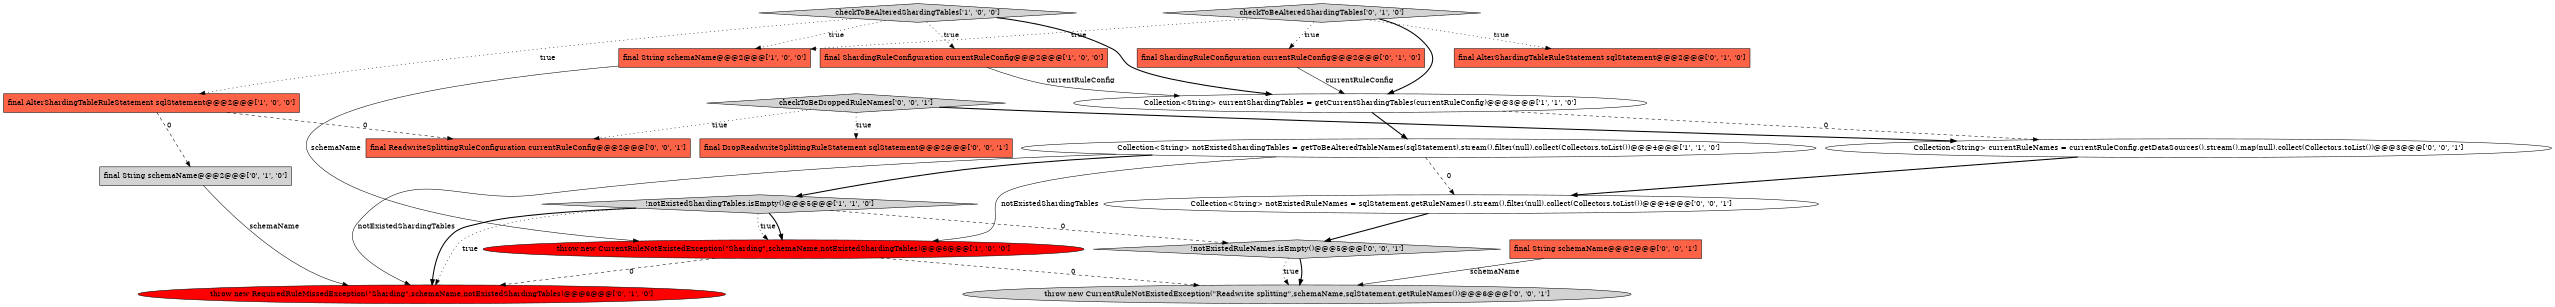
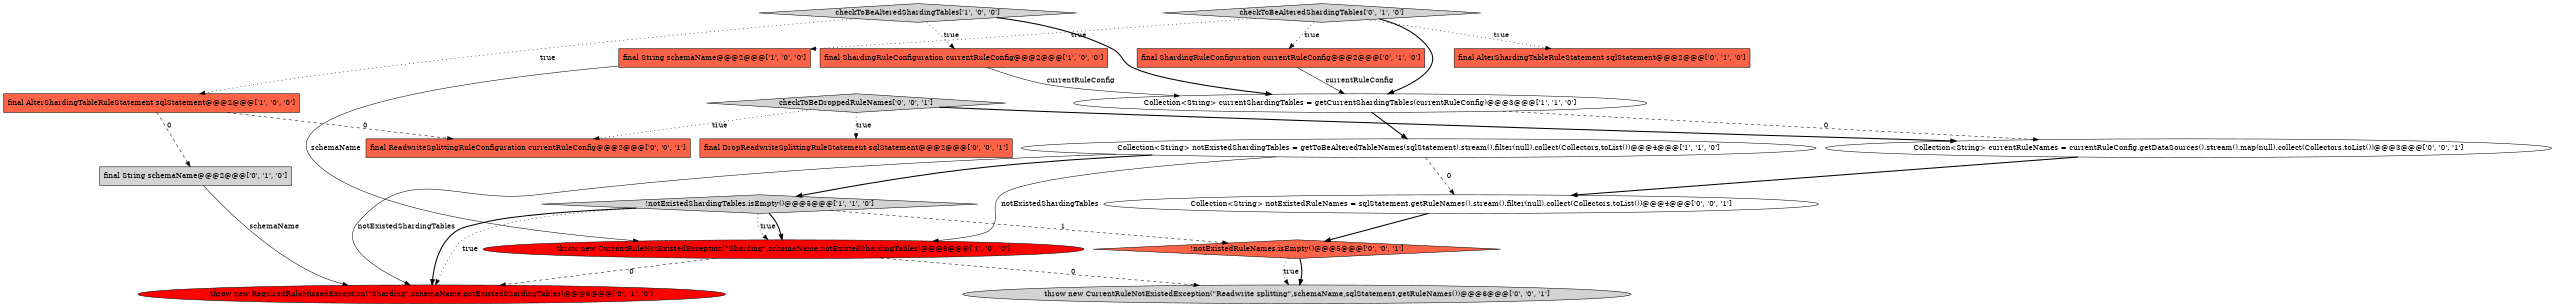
(823, 34) -> none
(1063, 227) -> (1063, 227)
(1297, 249) -> (1297, 249)
(1606, 249) -> none
